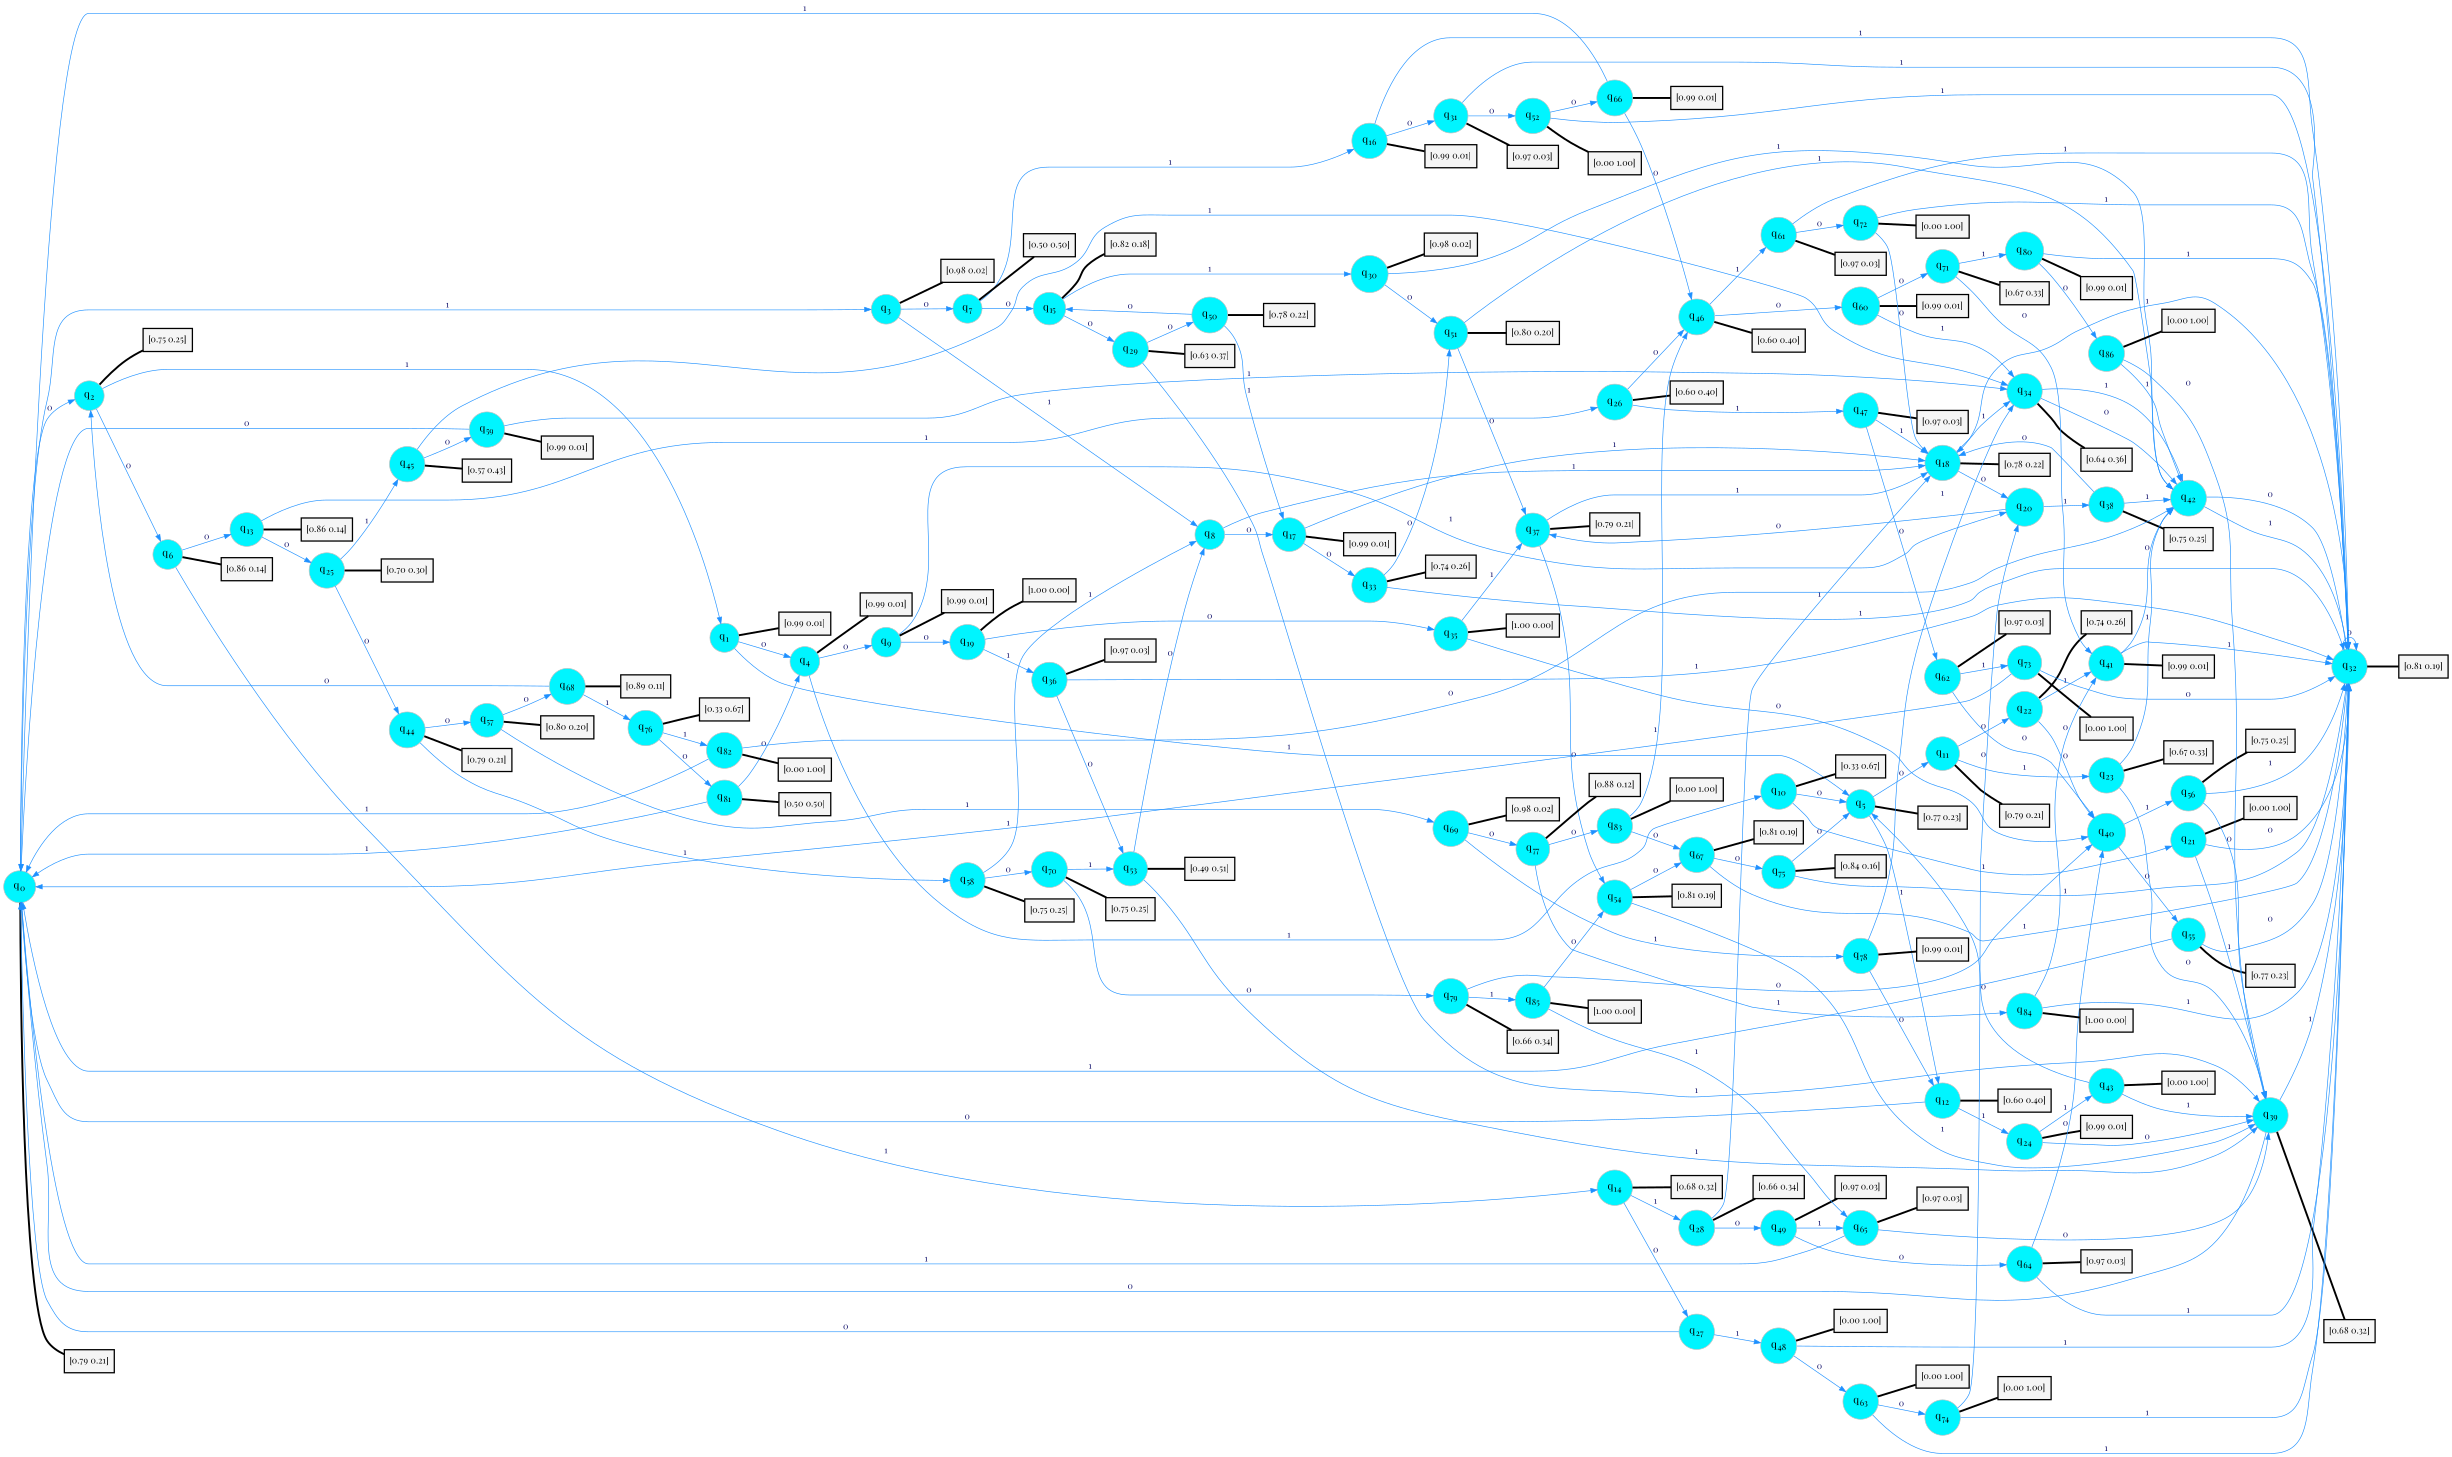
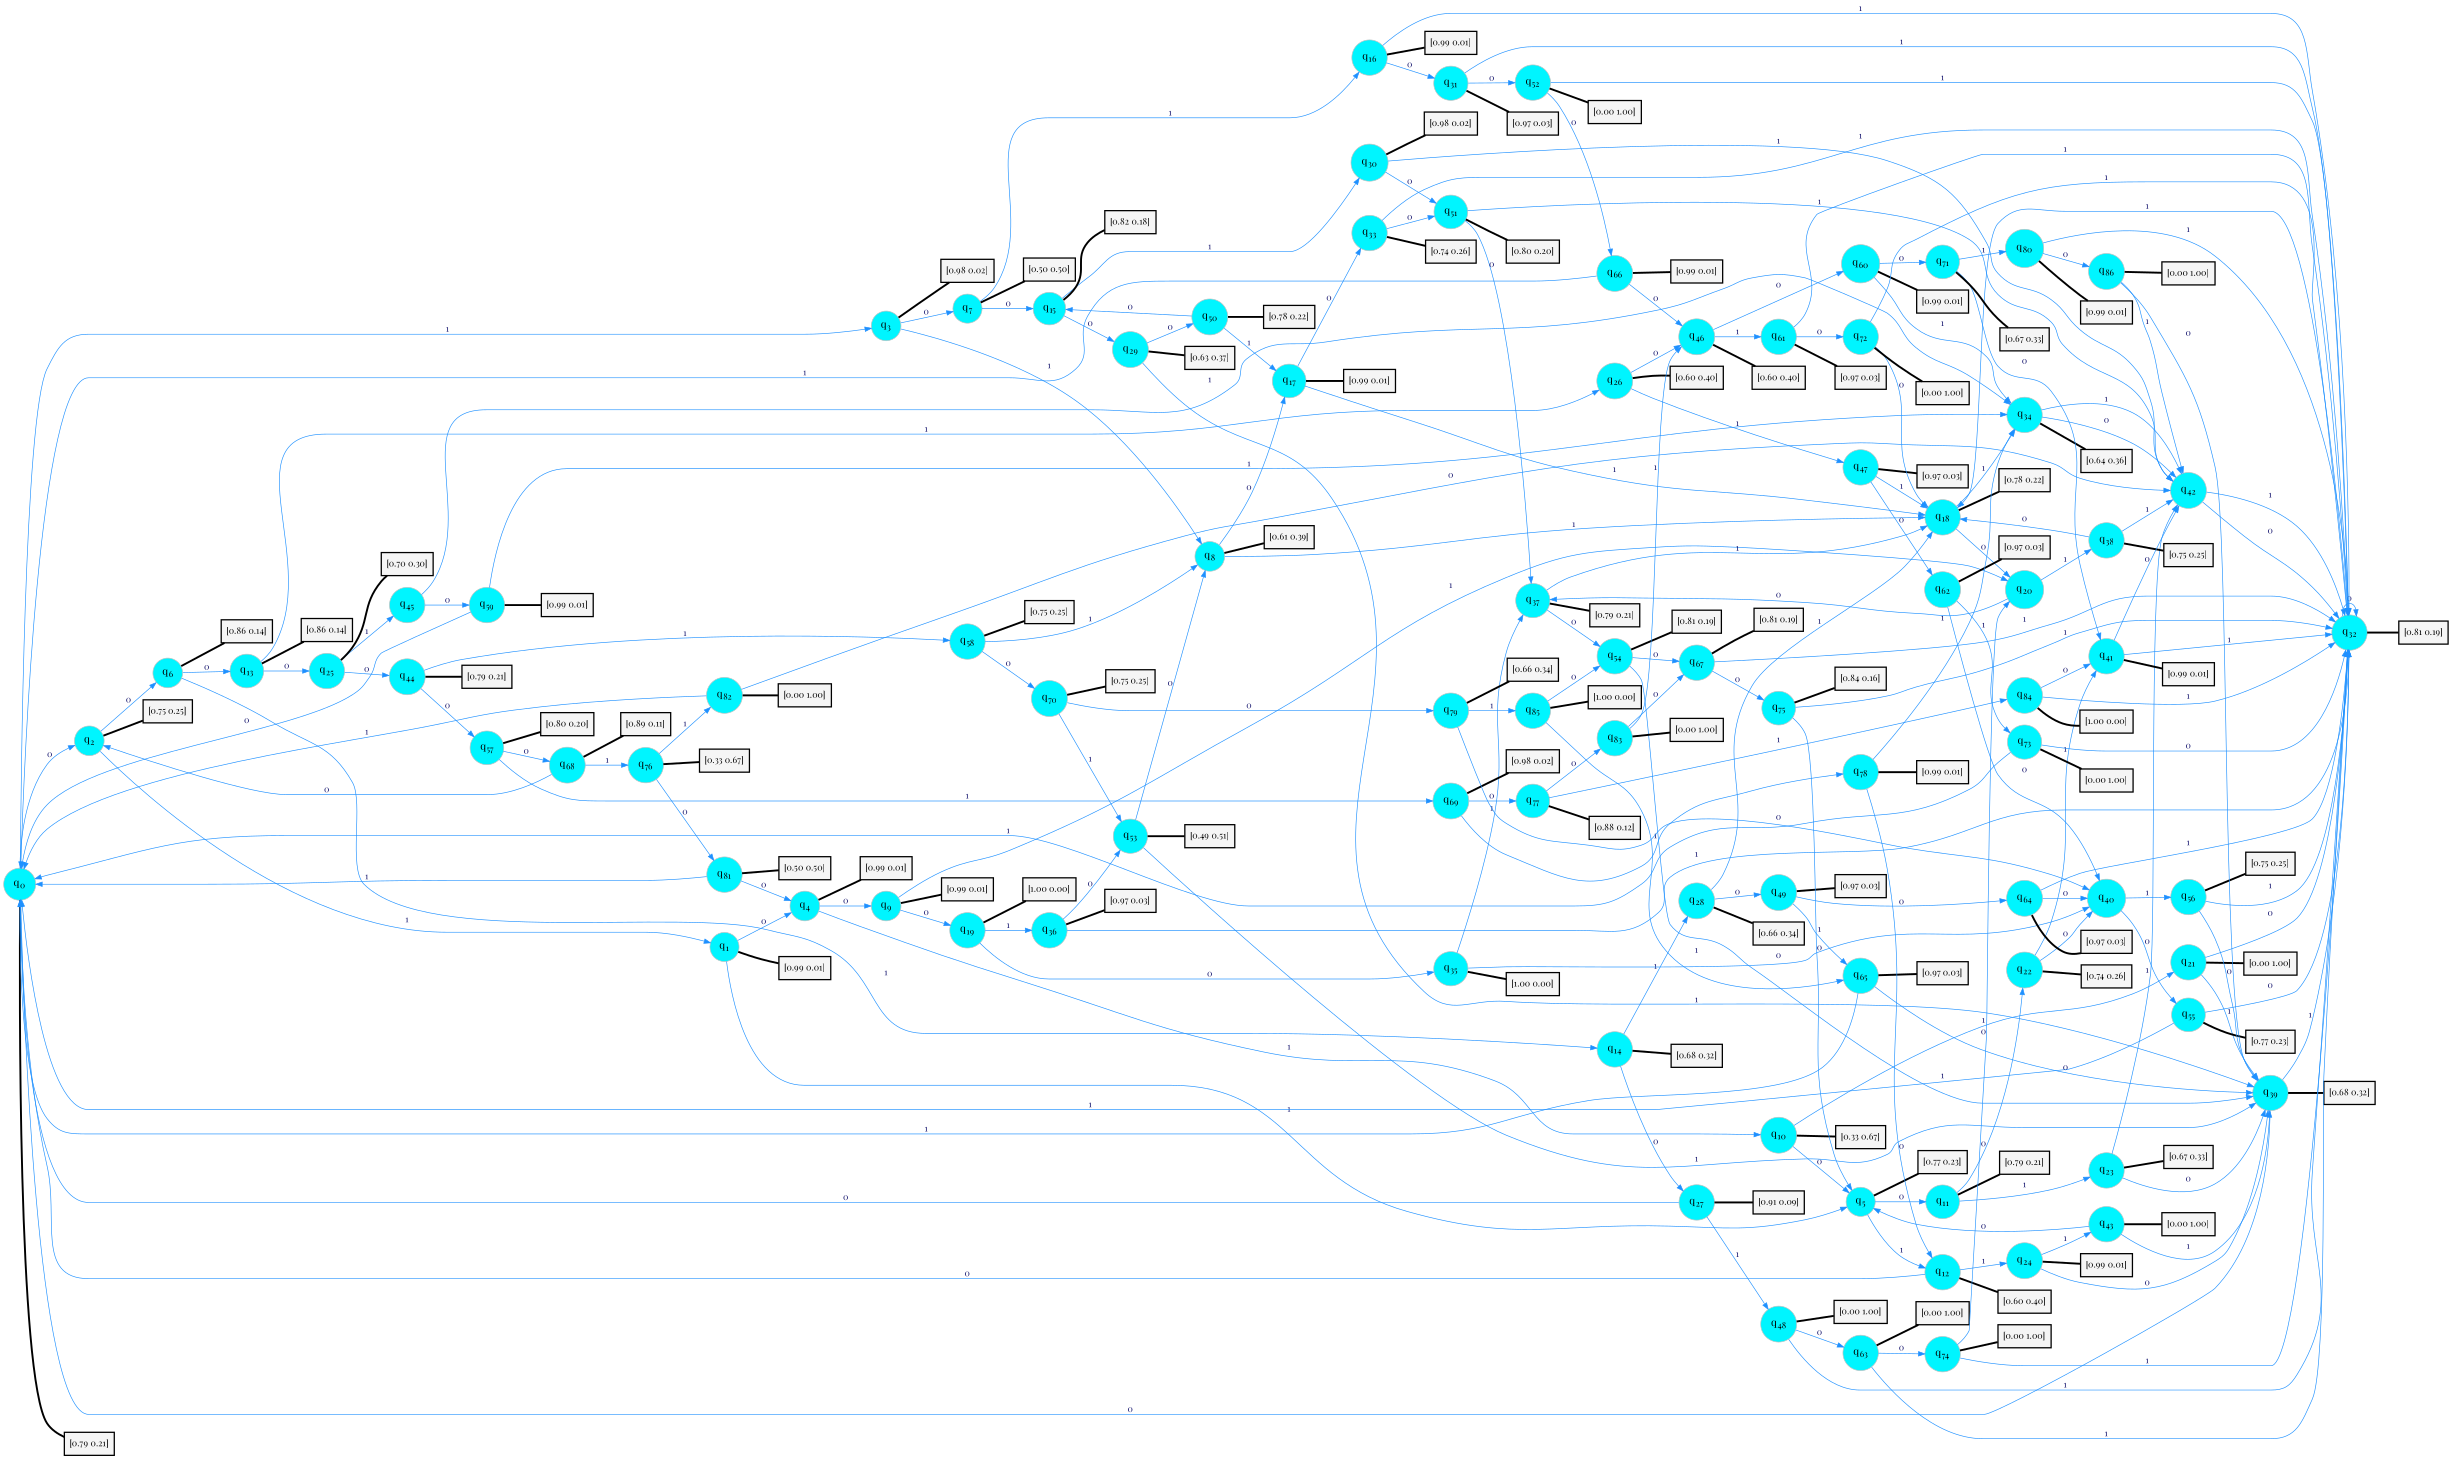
(487, 471) -> none
none -> (1289, 537)
none -> (1779, 1202)
